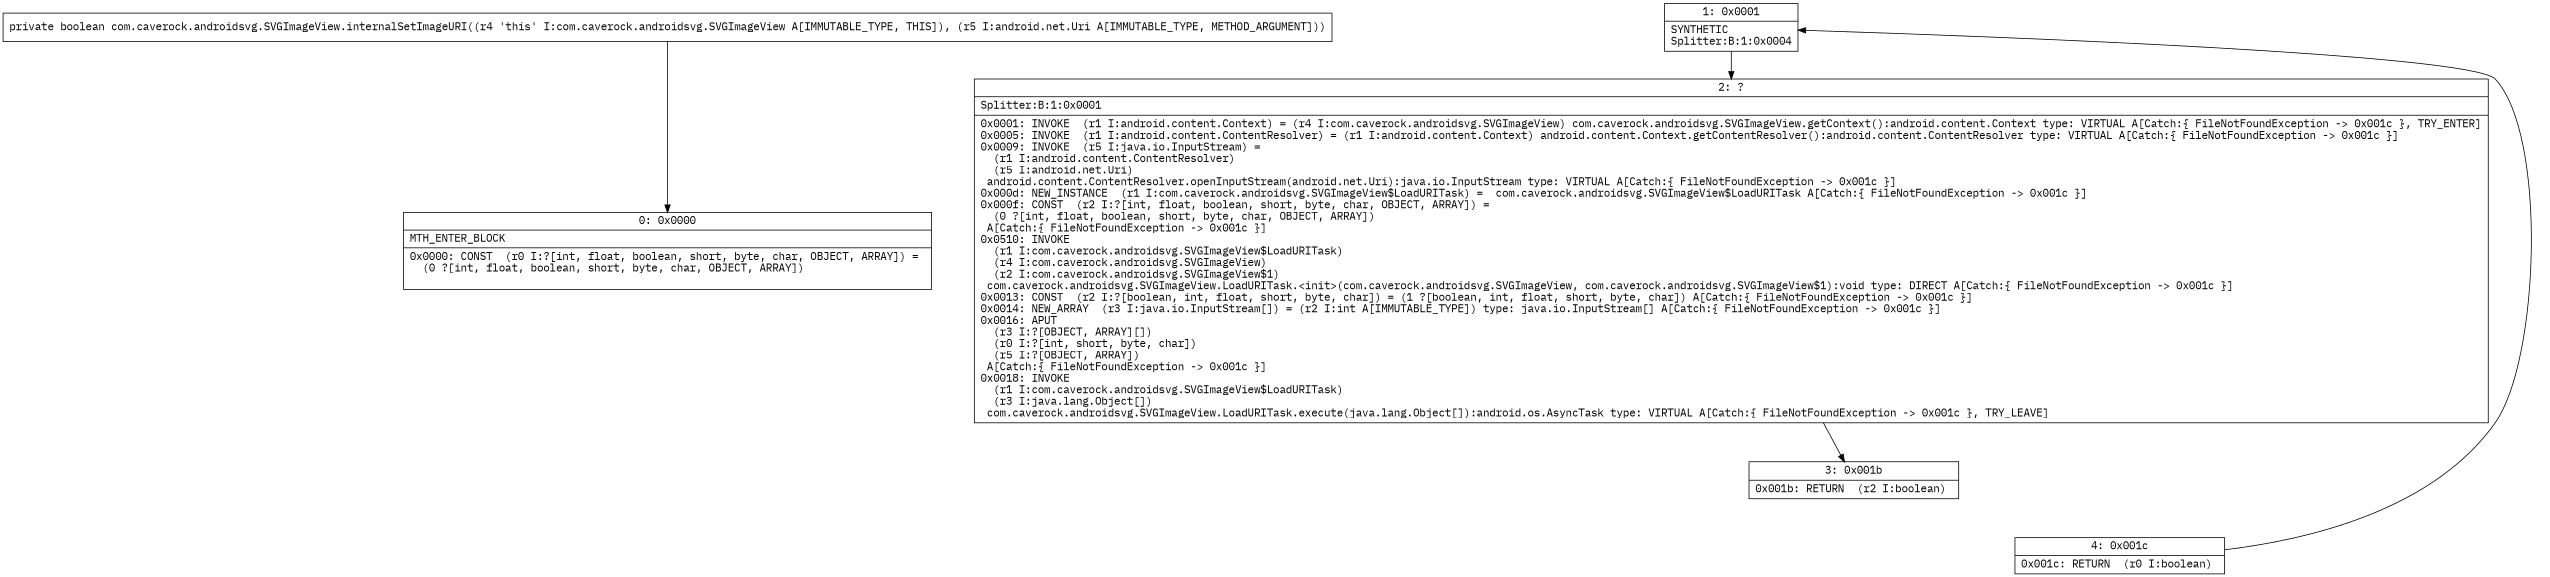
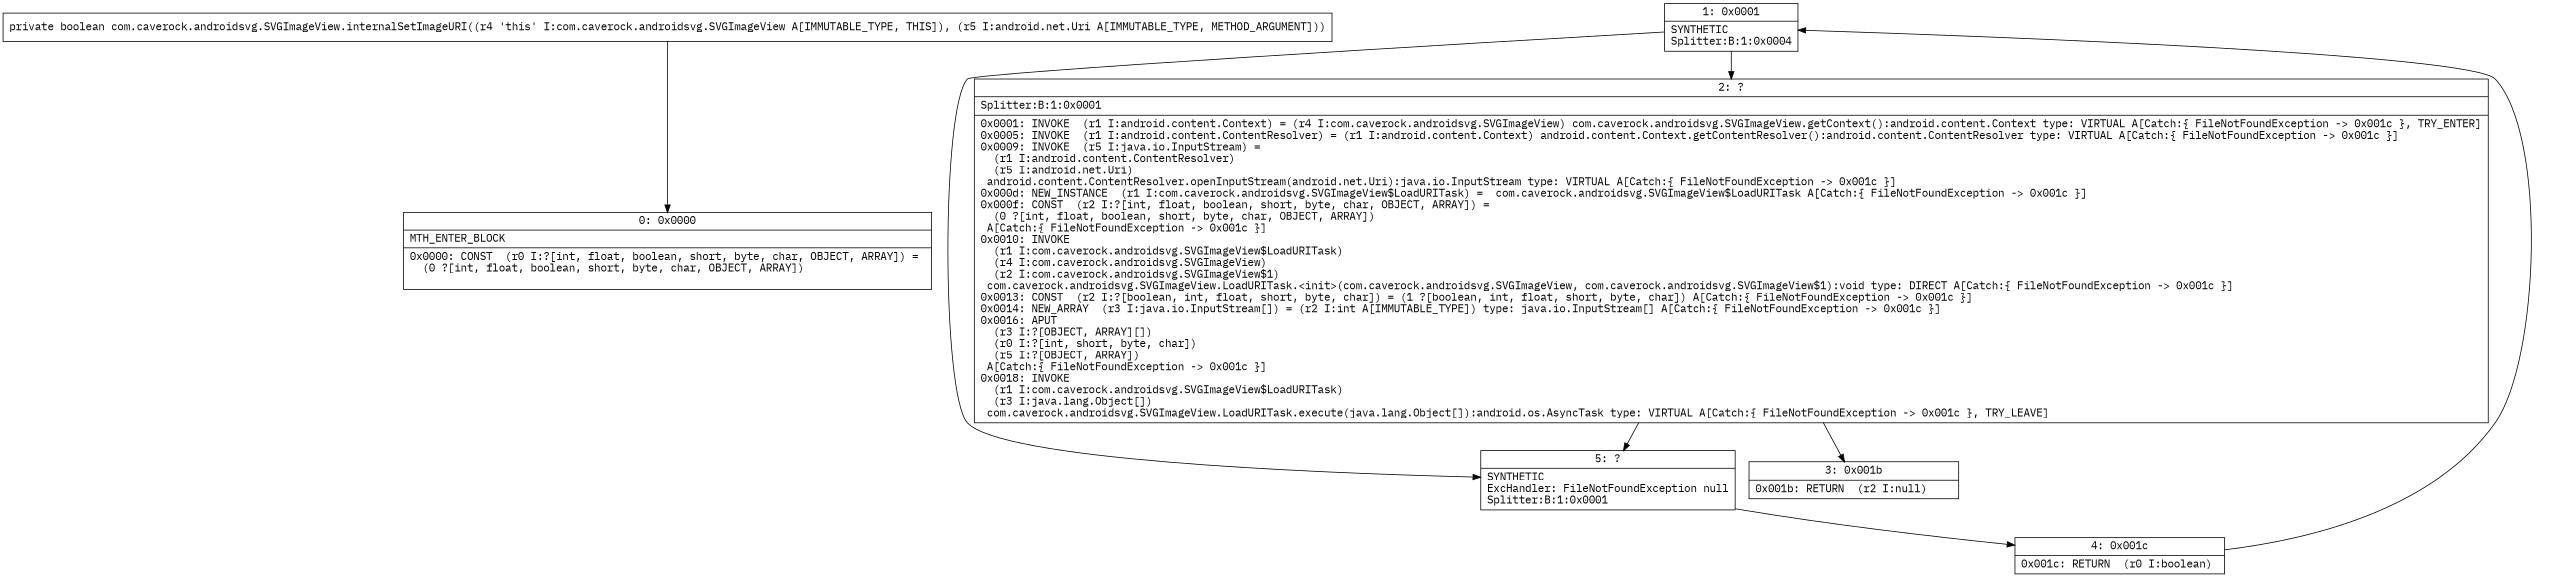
(1032, 240) -> (1032, 240)
none -> (1608, 480)
(1854, 489) -> (1845, 489)
